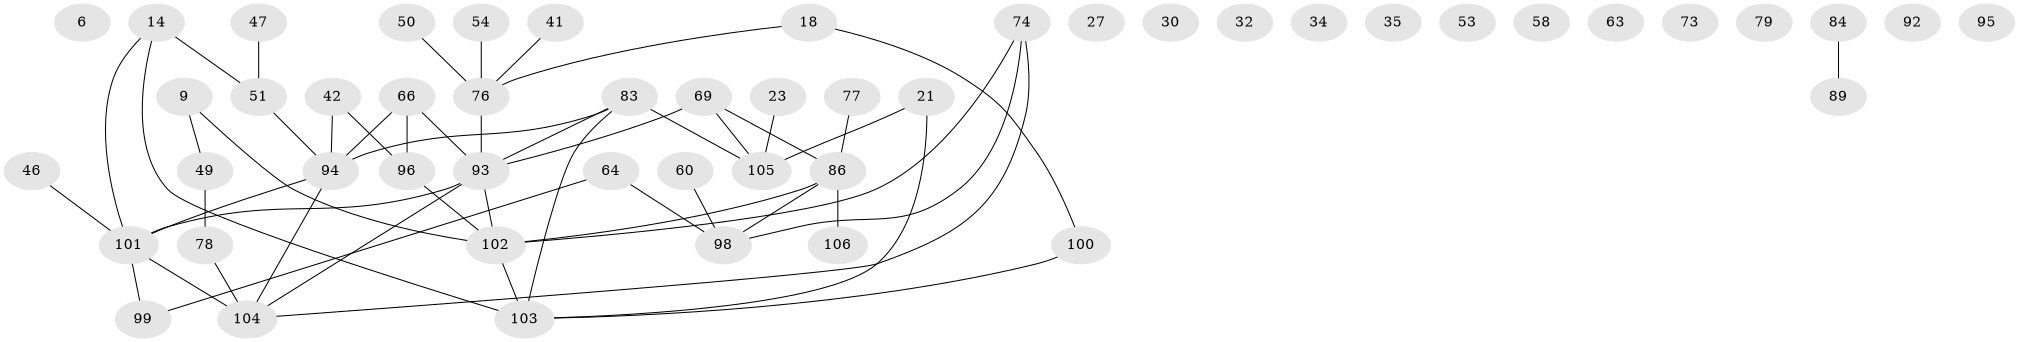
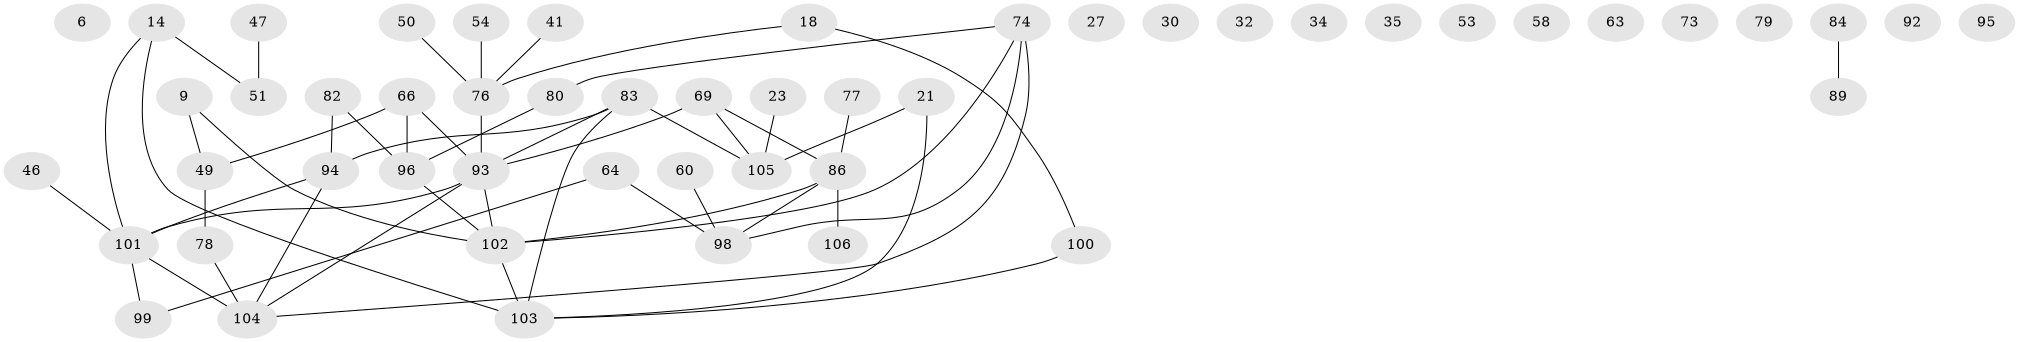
(333, 97) -> (333, 97)
none -> (555, 97)
(295, 134) -> none
(364, 138) -> (308, 138)
